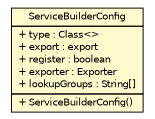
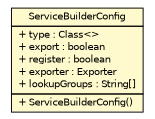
(58, 47) -> (62, 47)
